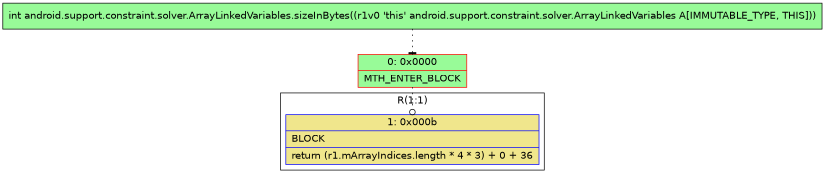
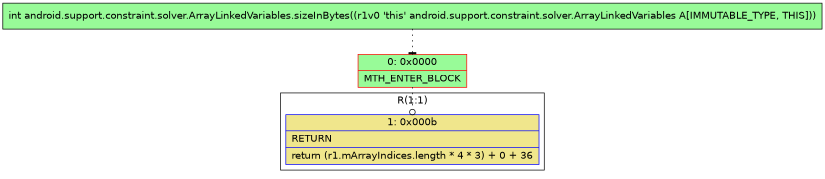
(308, 139) -> (312, 139)
